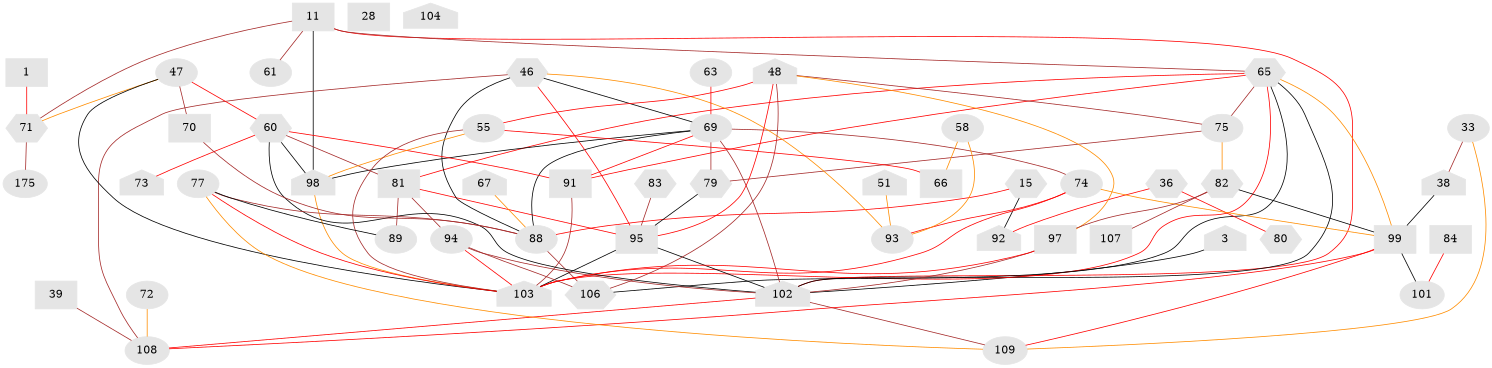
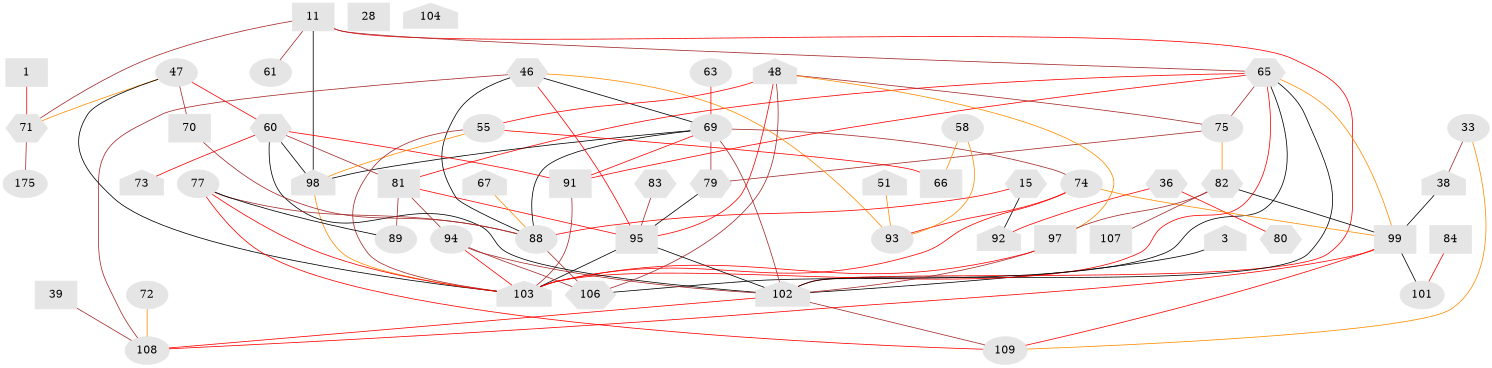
(559, 320) -> (559, 320)
